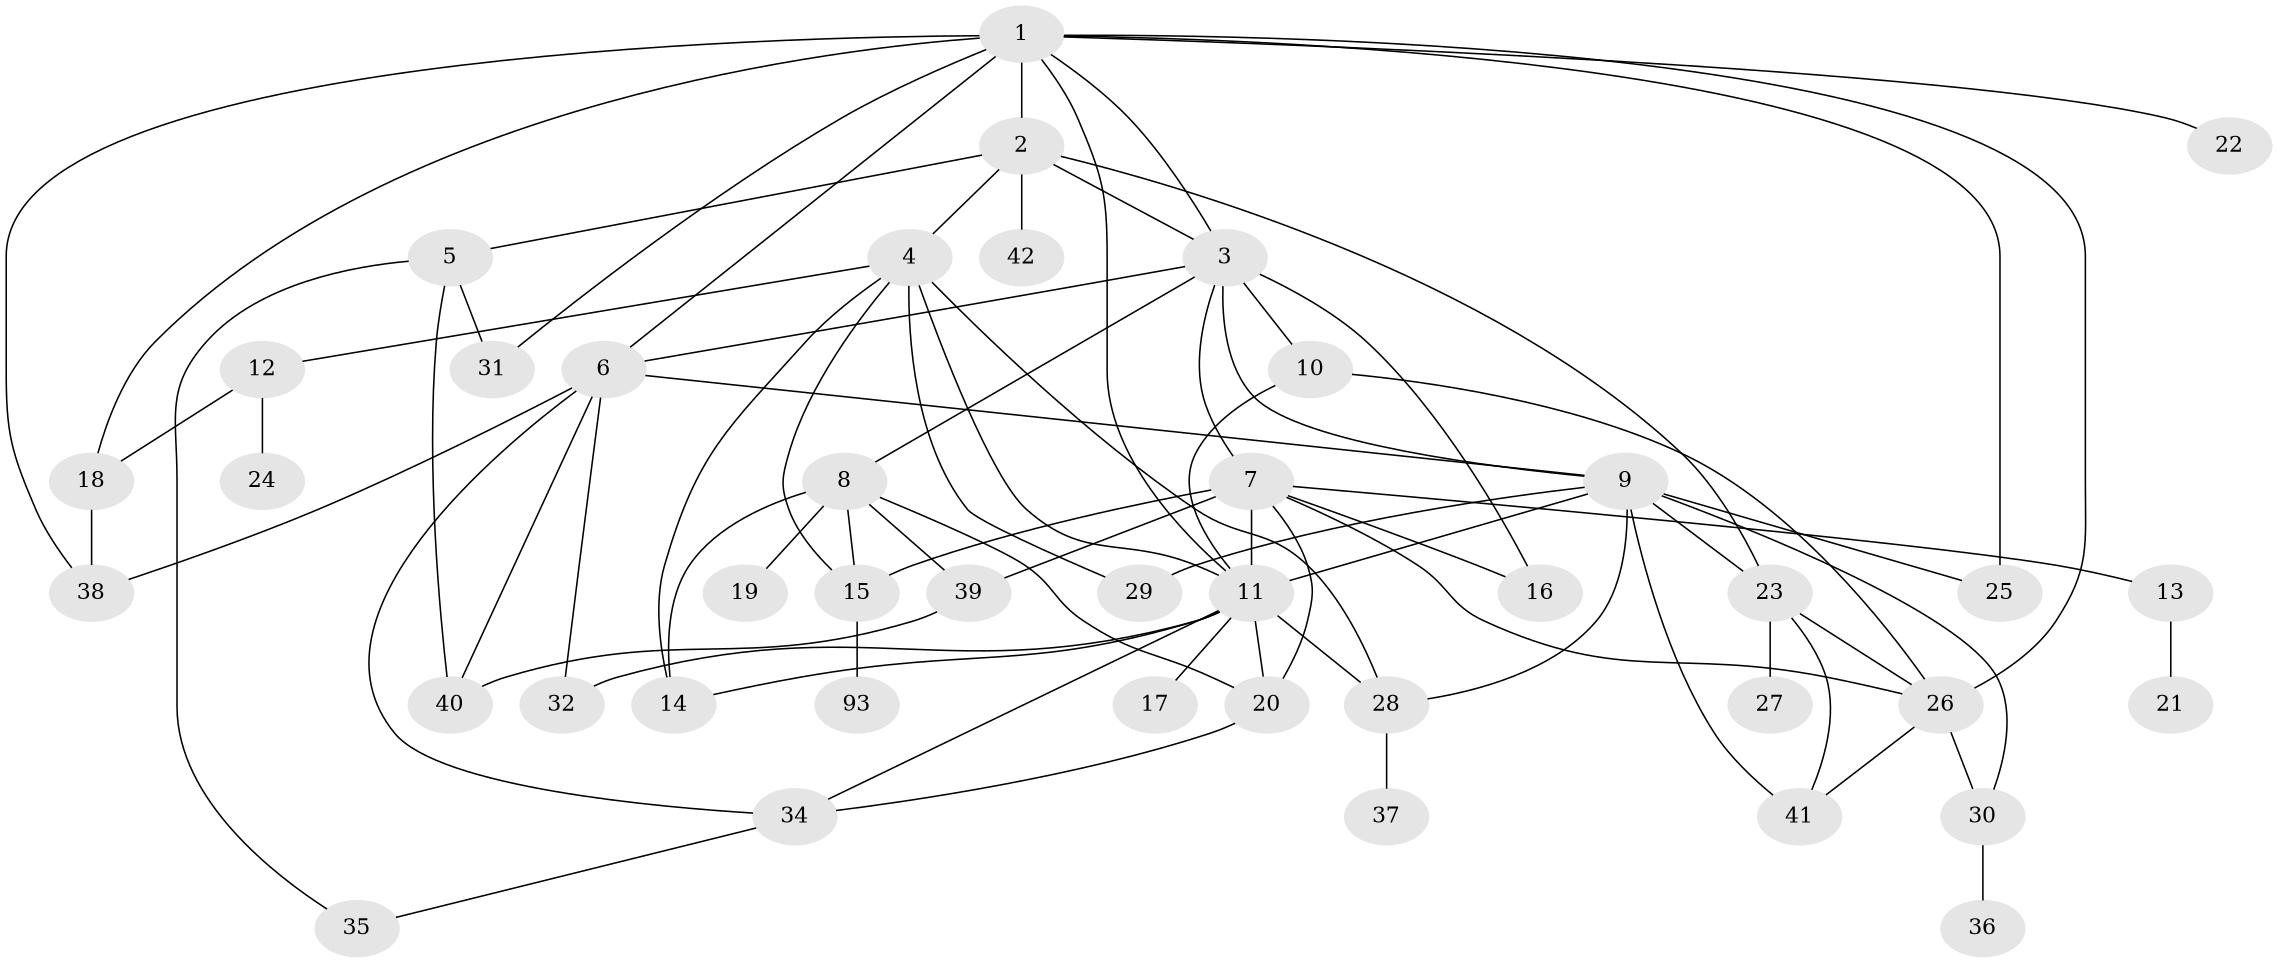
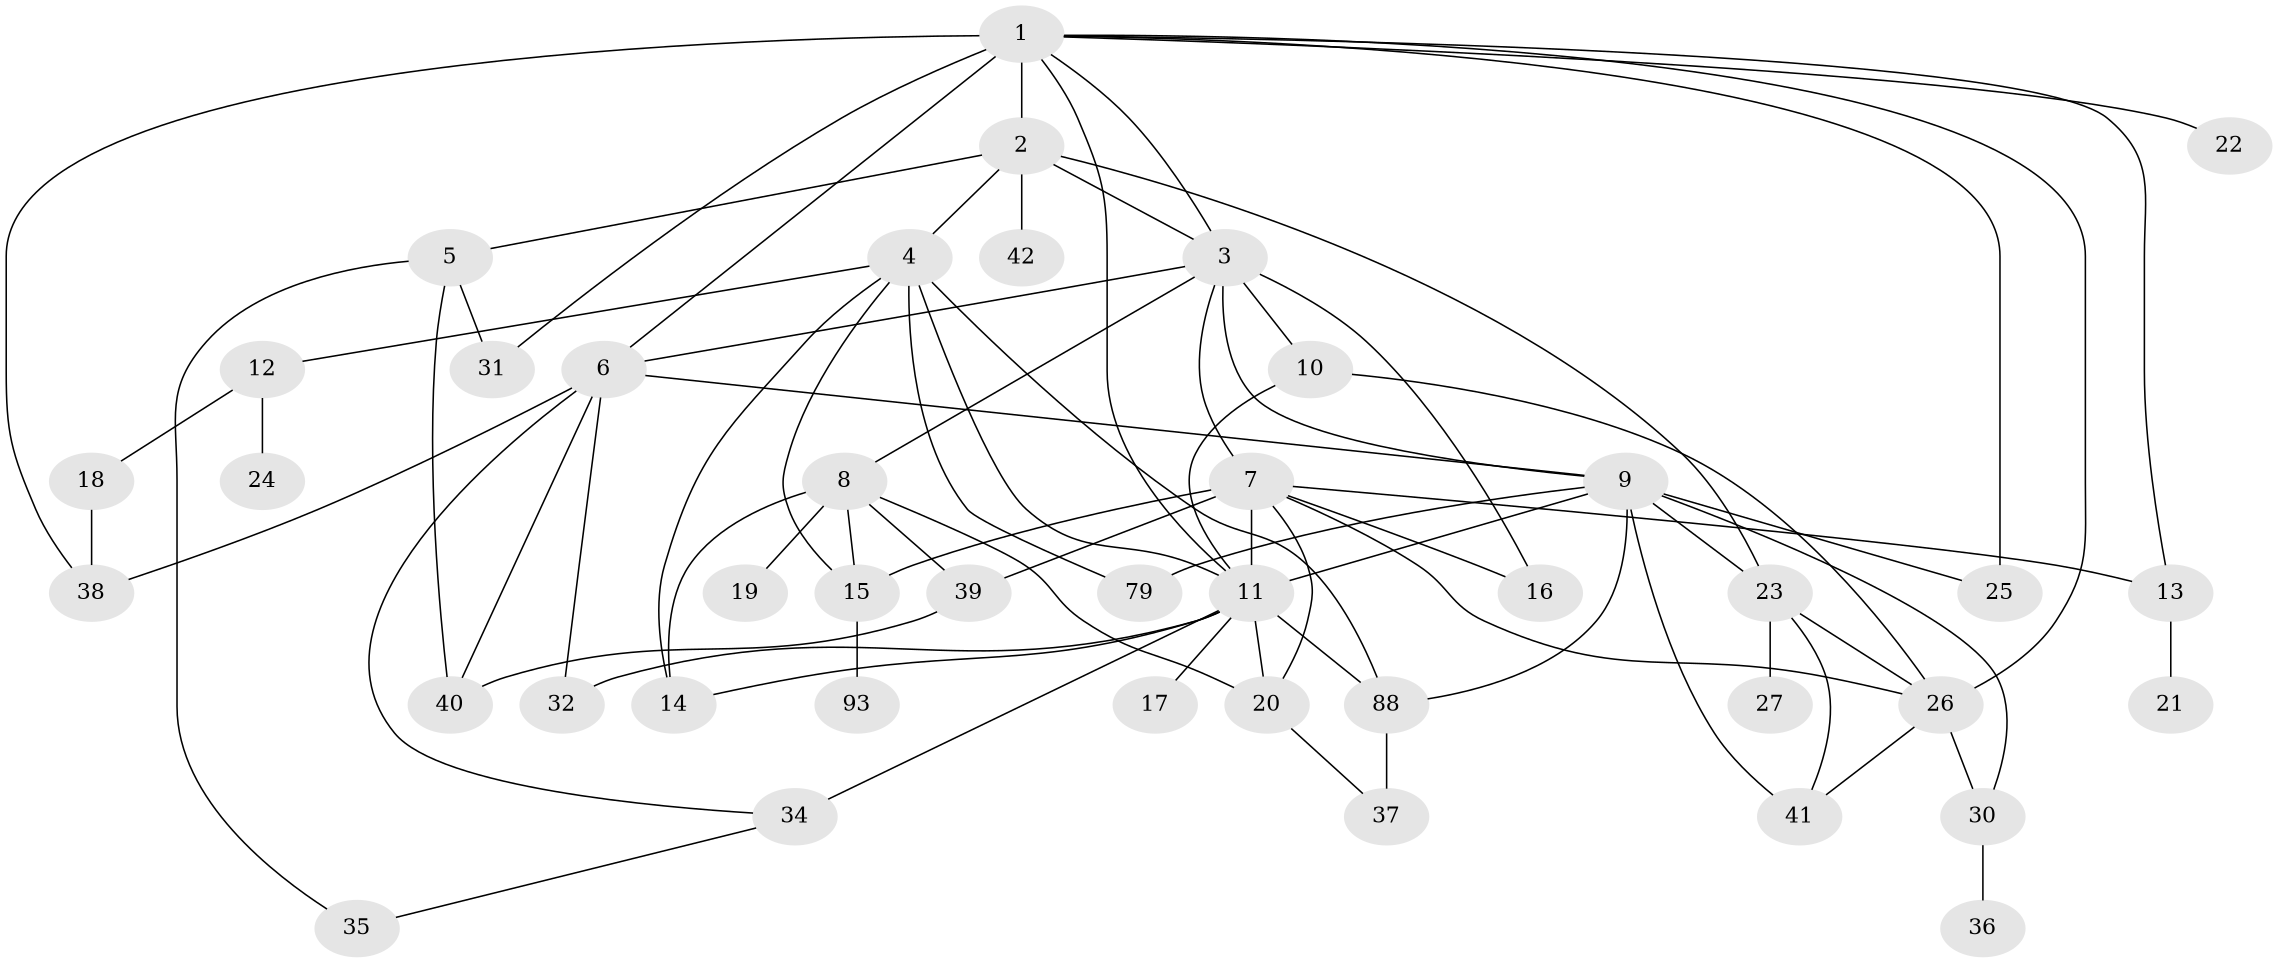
(481, 143) -> (1819, 66)
(1140, 593) -> (1140, 593)
(1387, 705) -> (1387, 705)
(1038, 777) -> (1327, 761)
